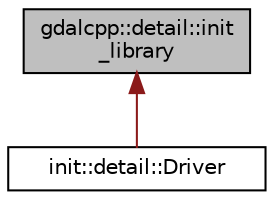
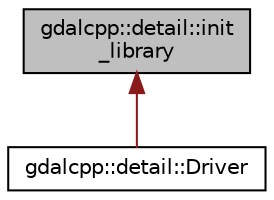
(137, 169) -> (137, 169)
